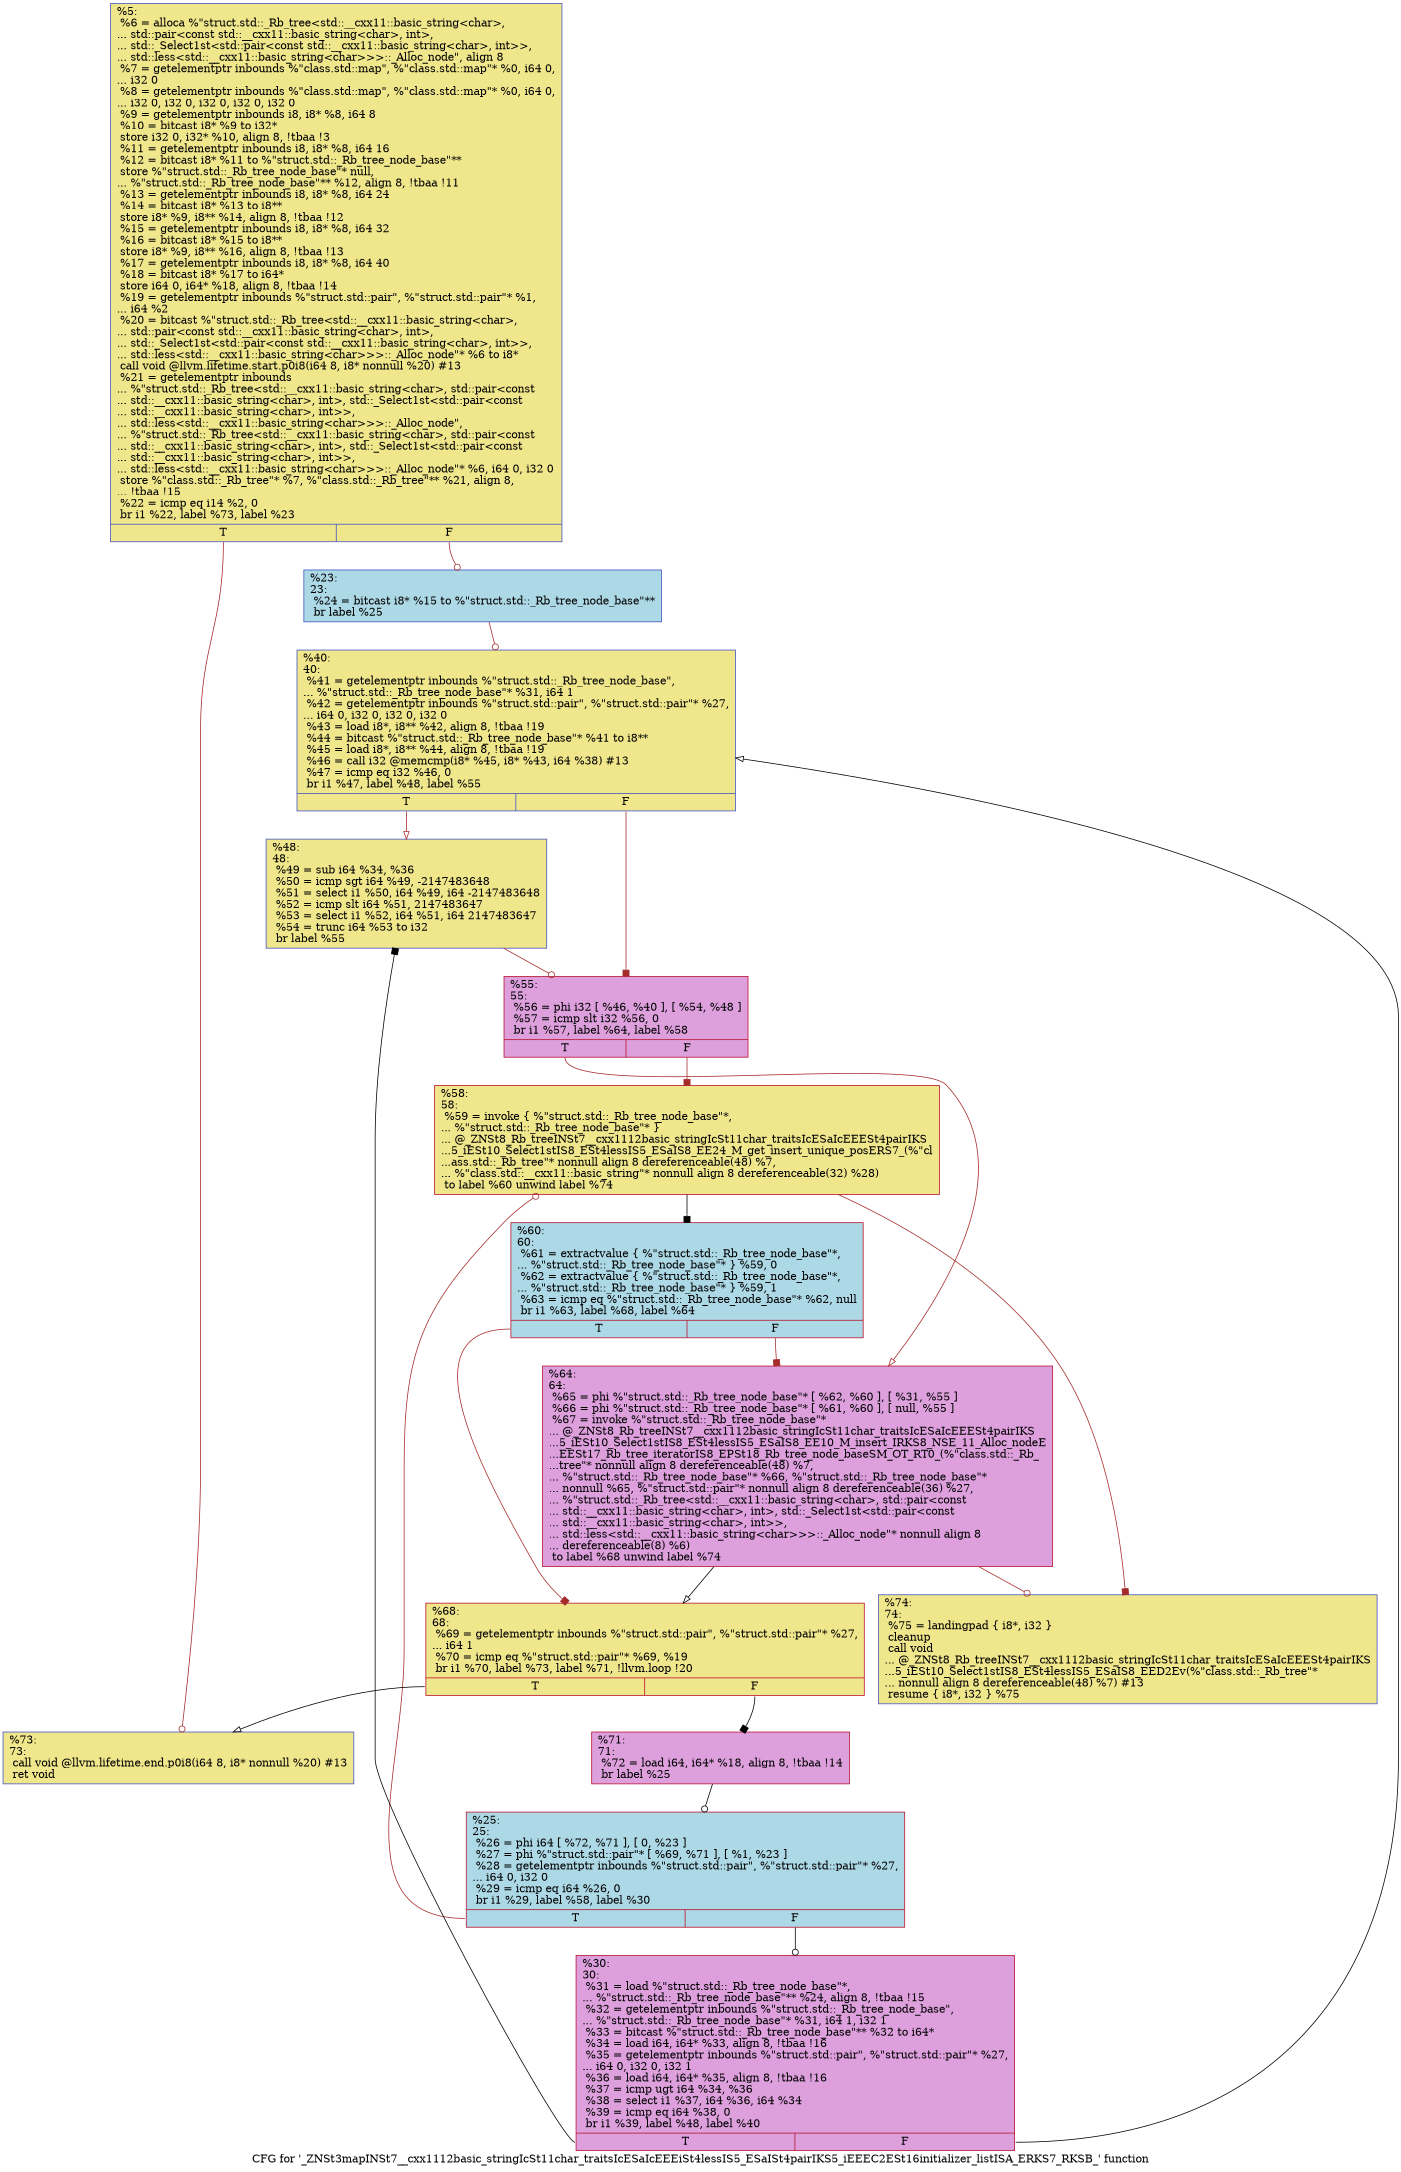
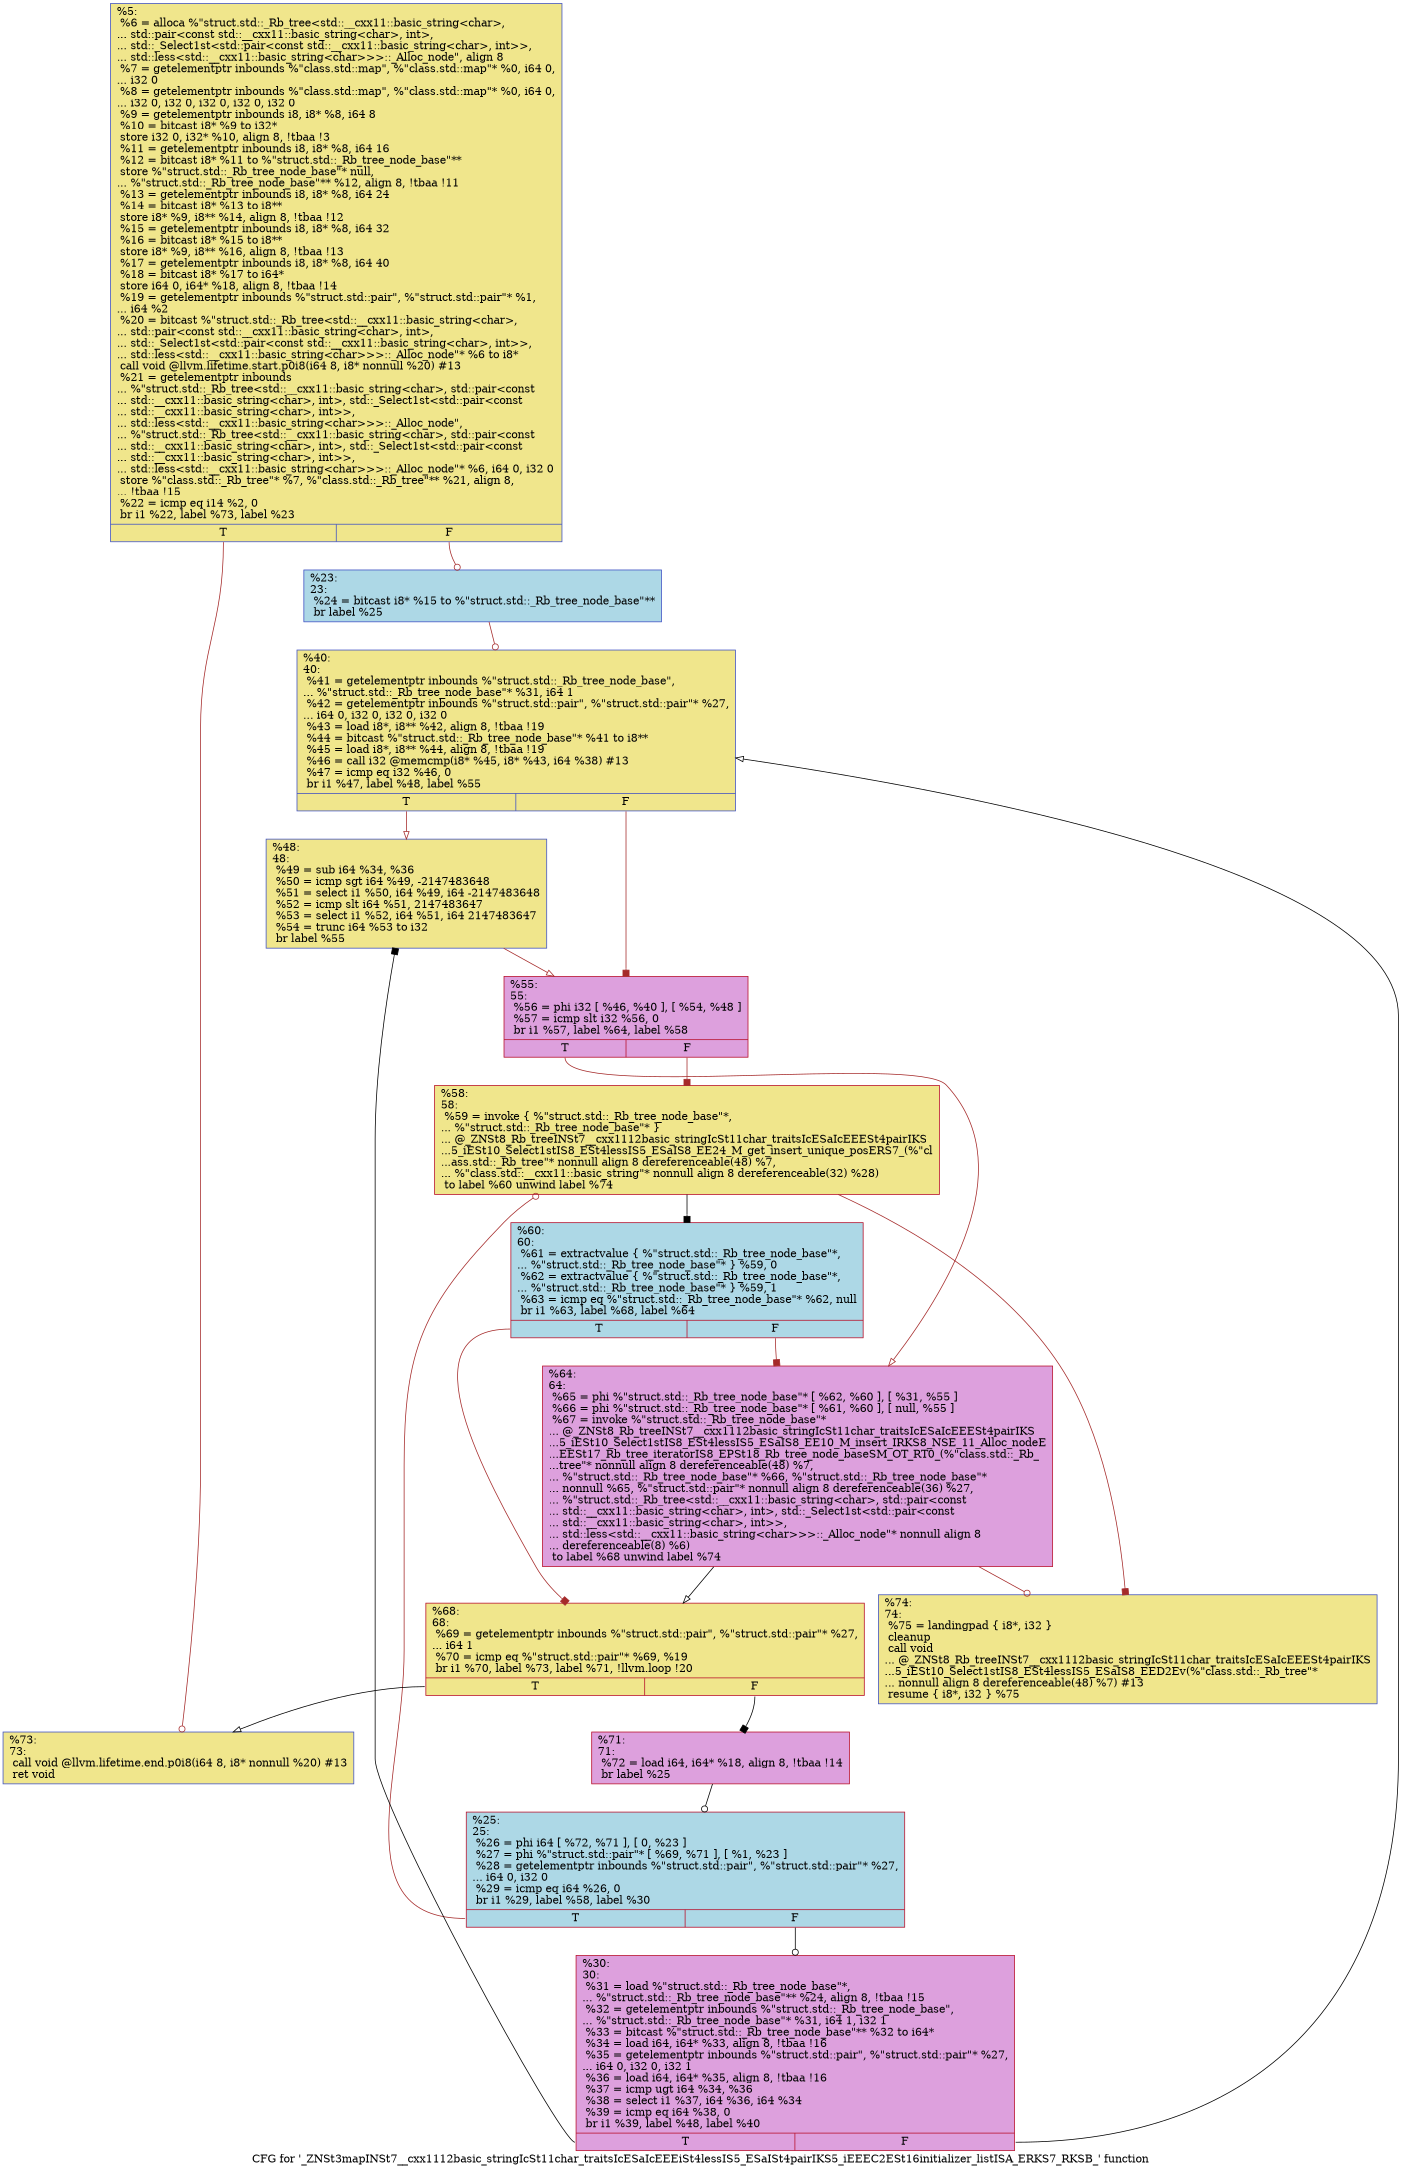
(526, 961) -> (526, 960)
